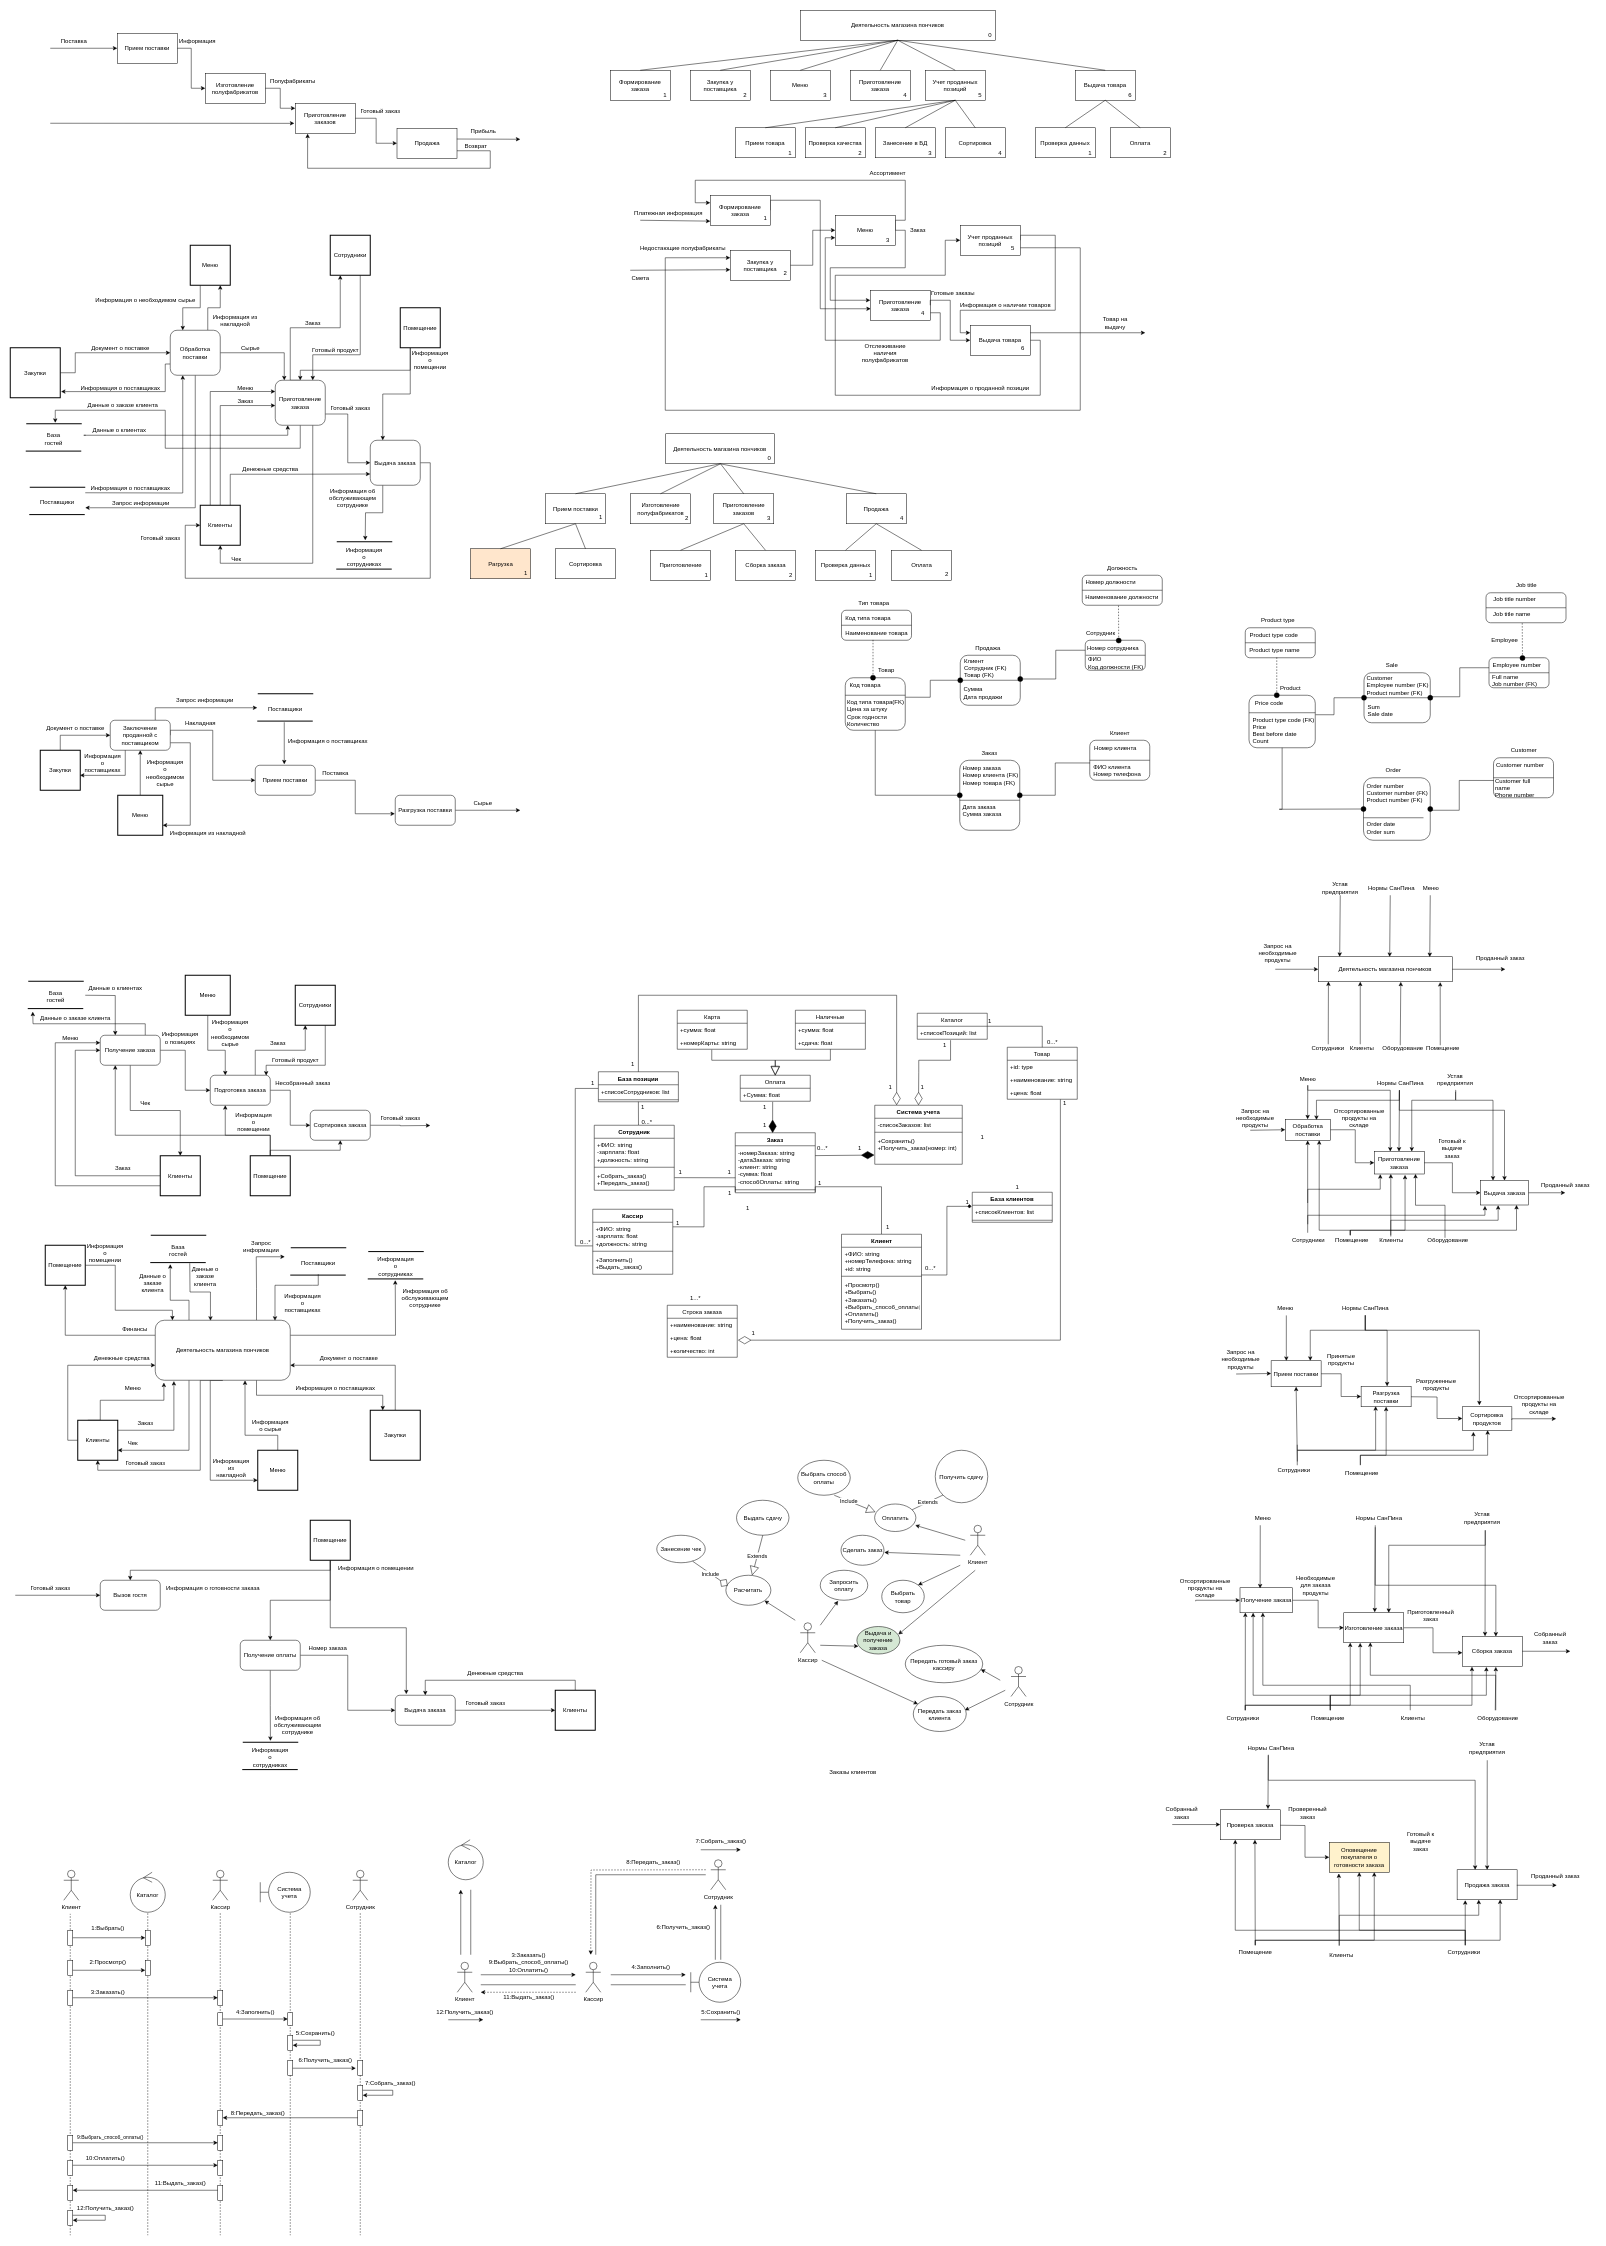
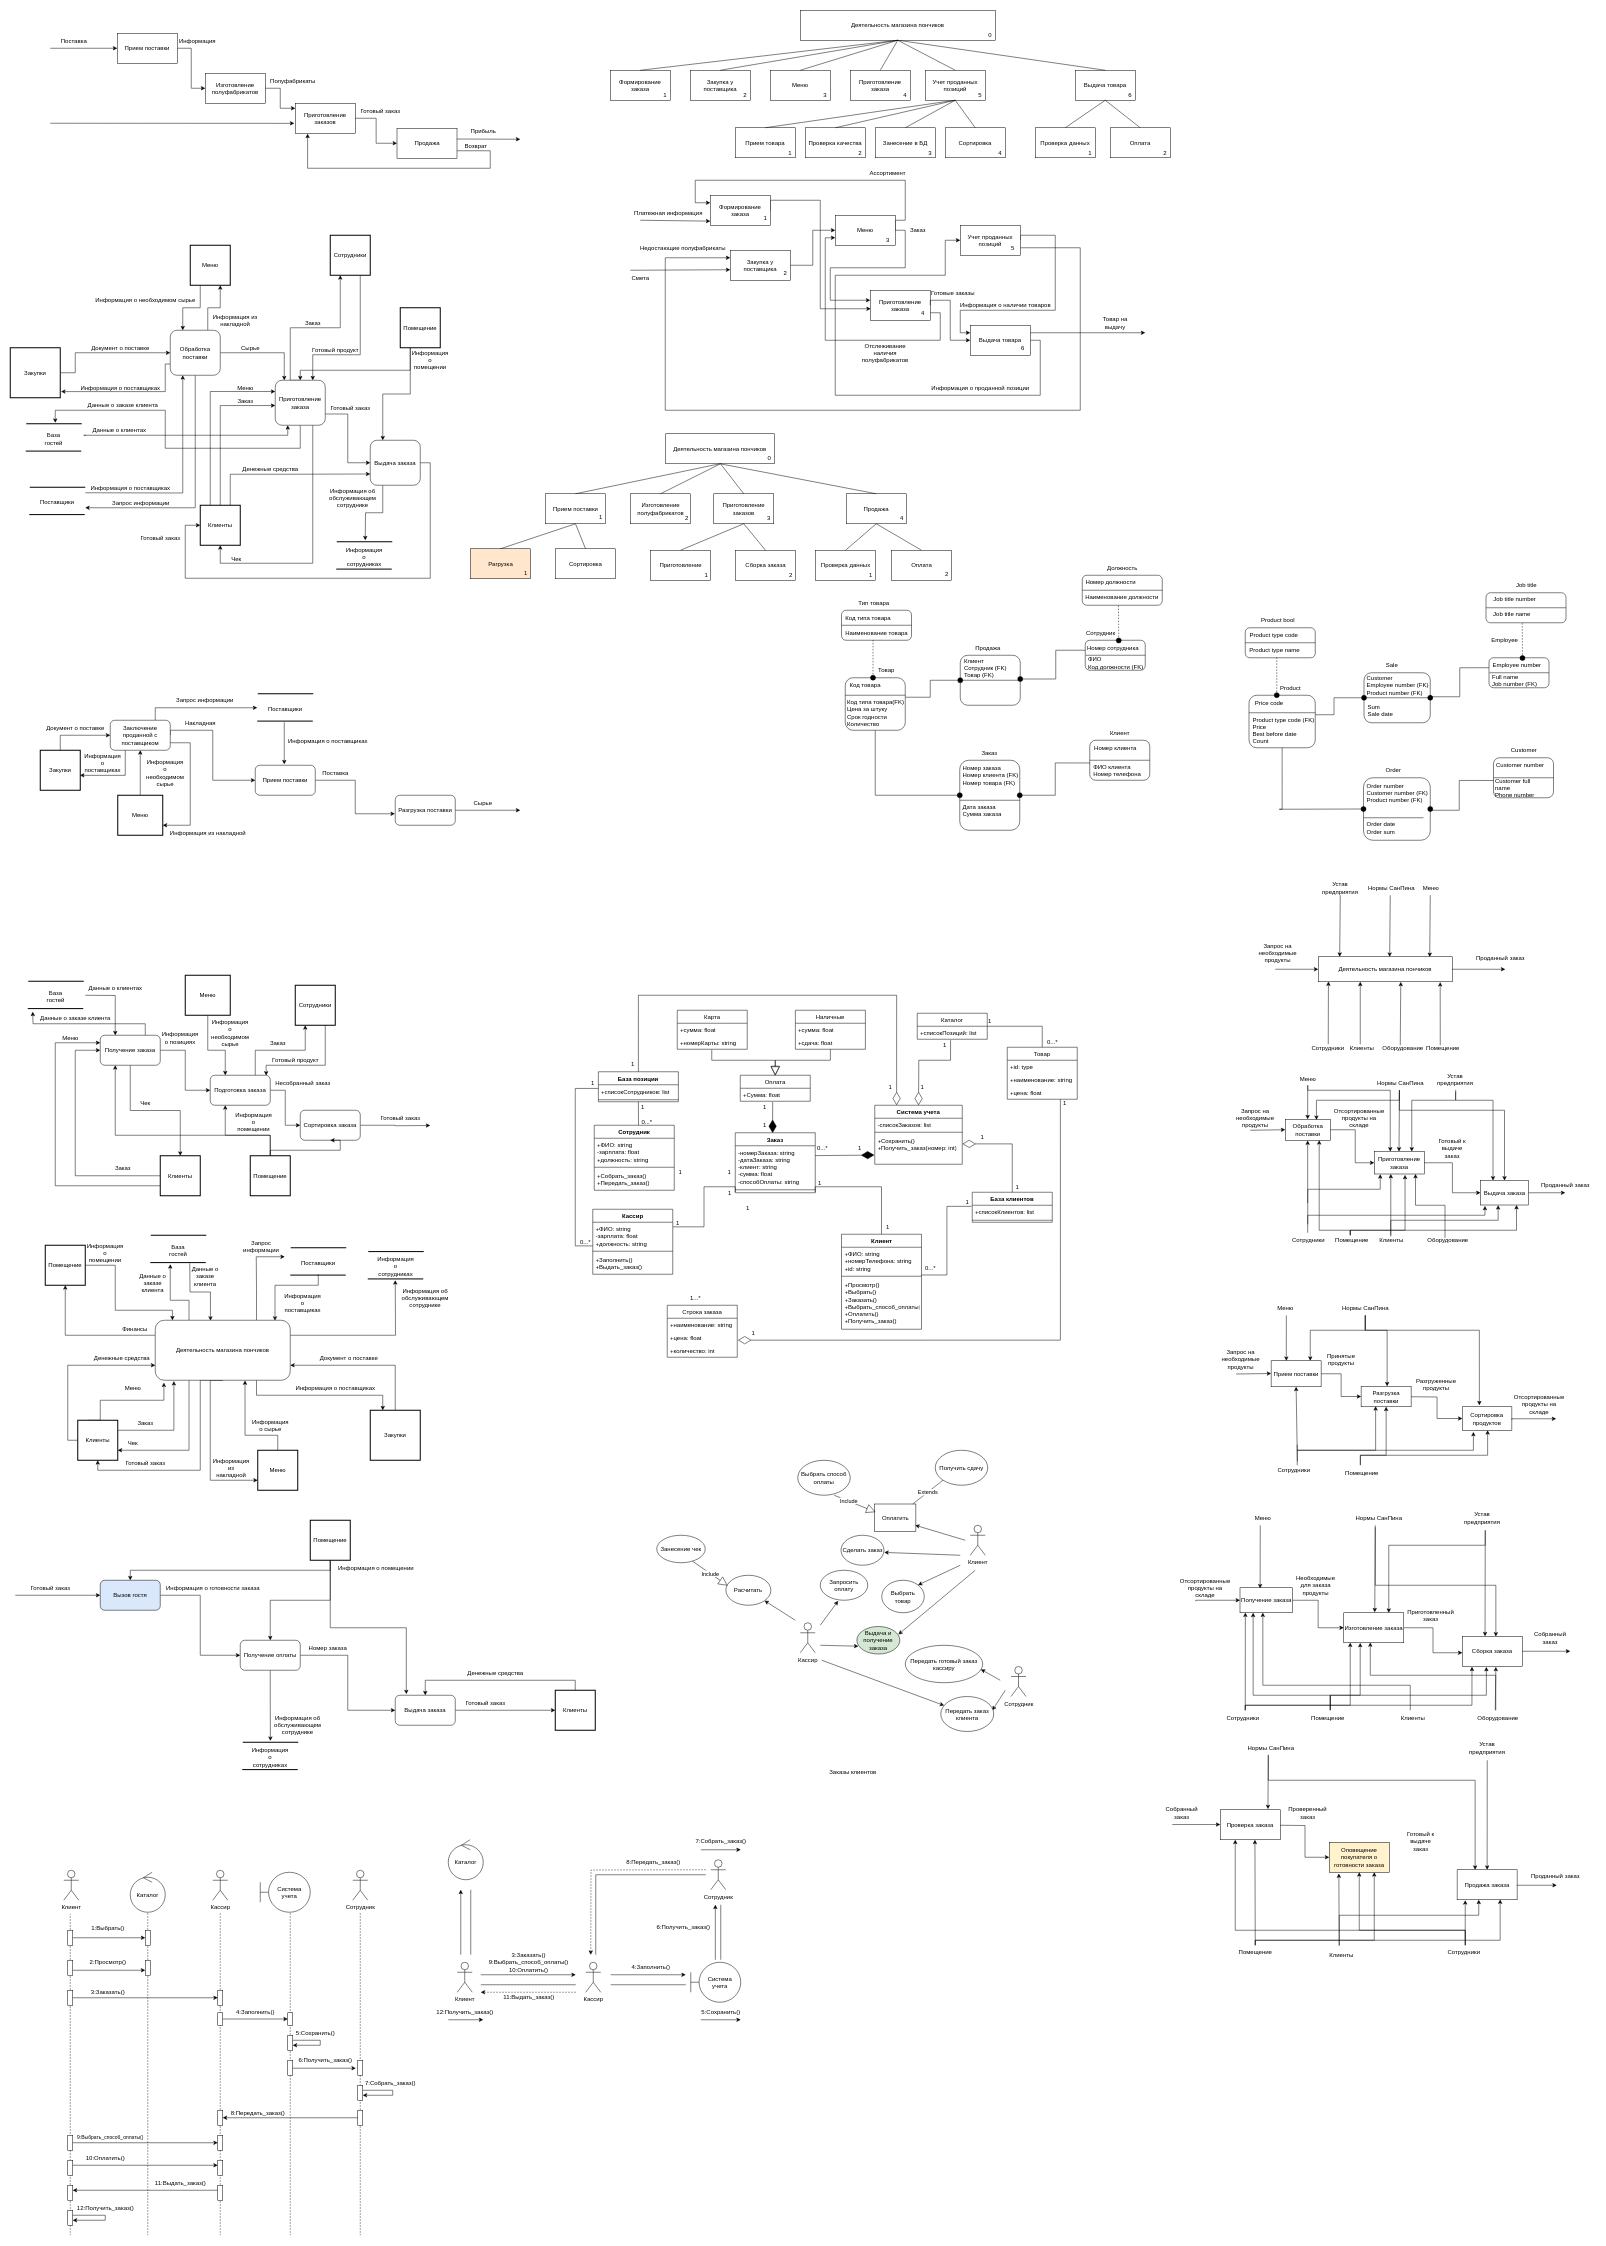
(1278, 620) -> (1278, 620)
(987, 693) -> none
(340, 1125) -> (330, 1125)
none -> (1012, 1150)
(704, 1178) -> none
(967, 1206) -> (967, 1206)
(962, 1477) -> (962, 1468)
(763, 1518) -> none
(895, 1518) -> (895, 1518)
(759, 1551) -> none
(719, 1579) -> (719, 1579)
(130, 1595) -> (130, 1595)
none -> (235, 1655)
(940, 1714) -> (967, 1714)
